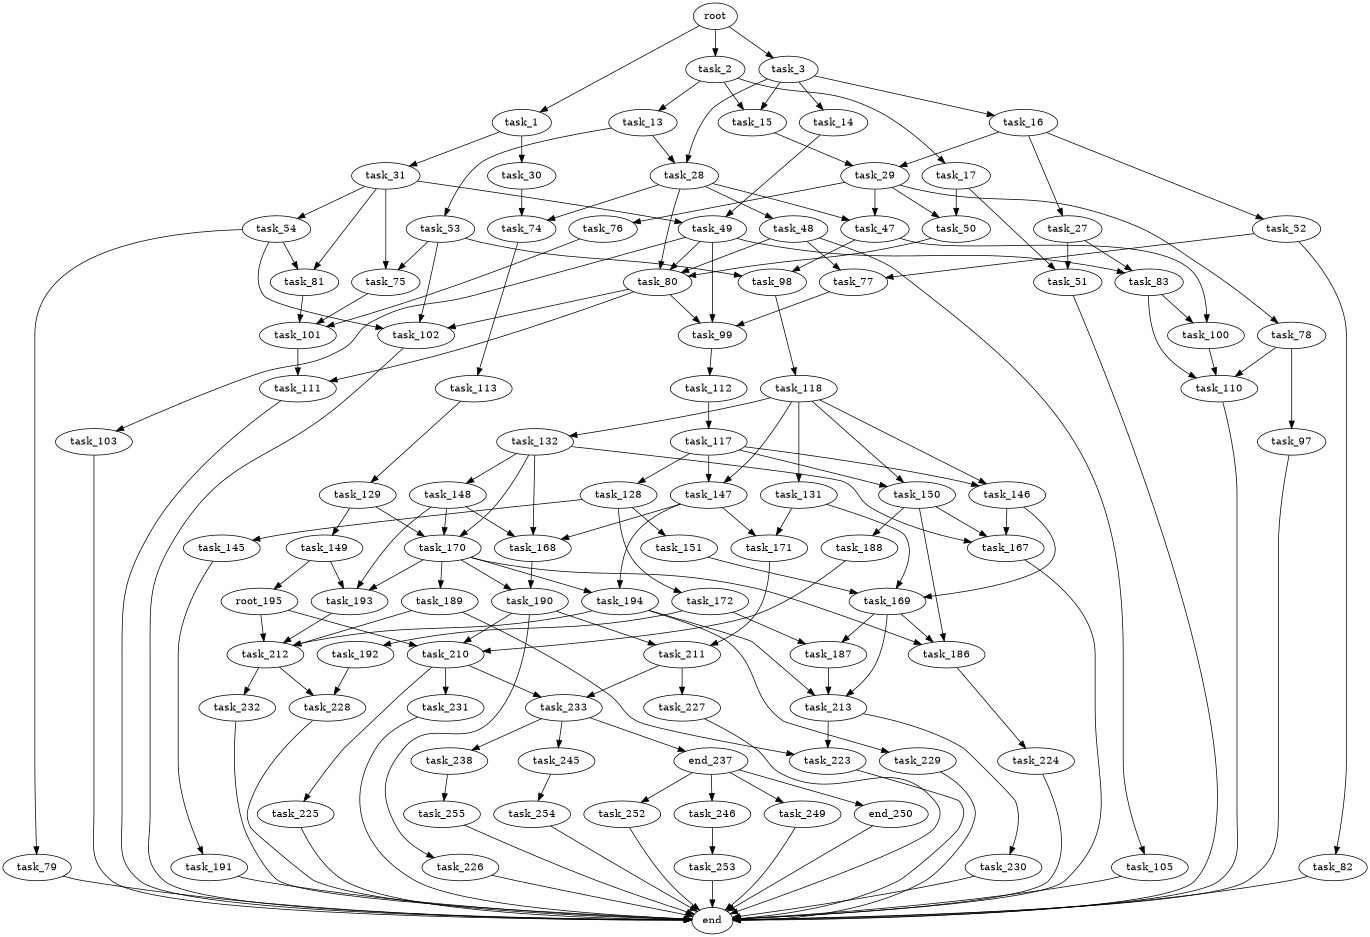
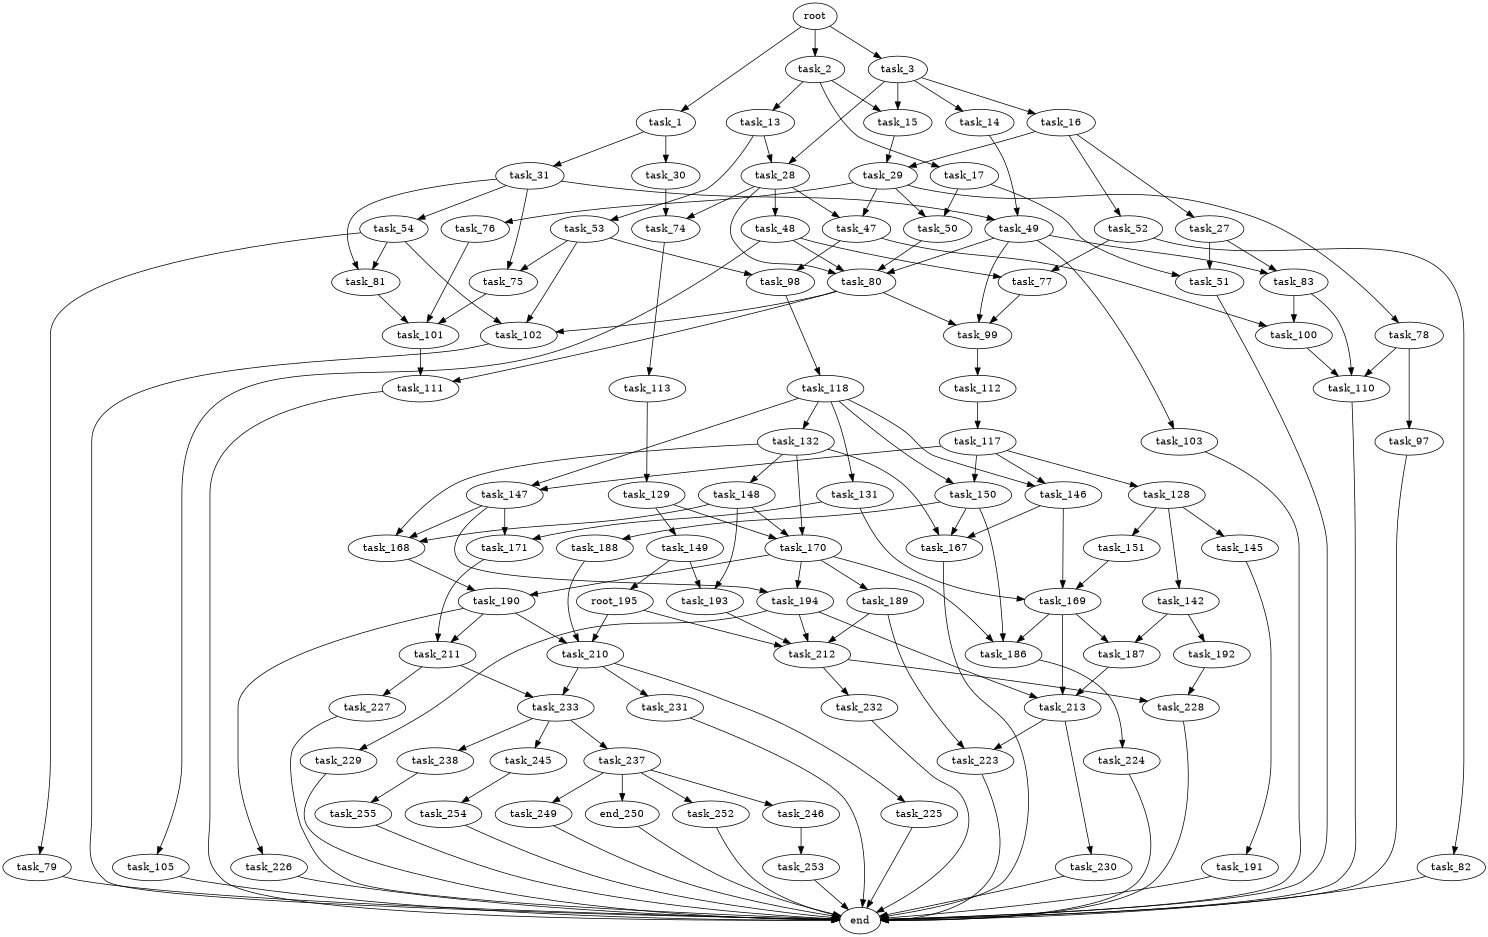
(399, 573) -> none
(710, 601) -> (1181, 601)
(711, 761) -> (622, 761)
